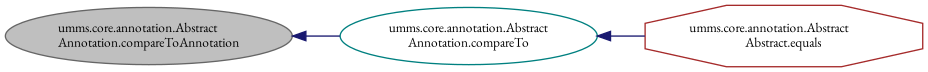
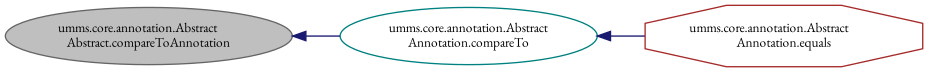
(149, 36) -> (149, 36)
(784, 36) -> (784, 36)
